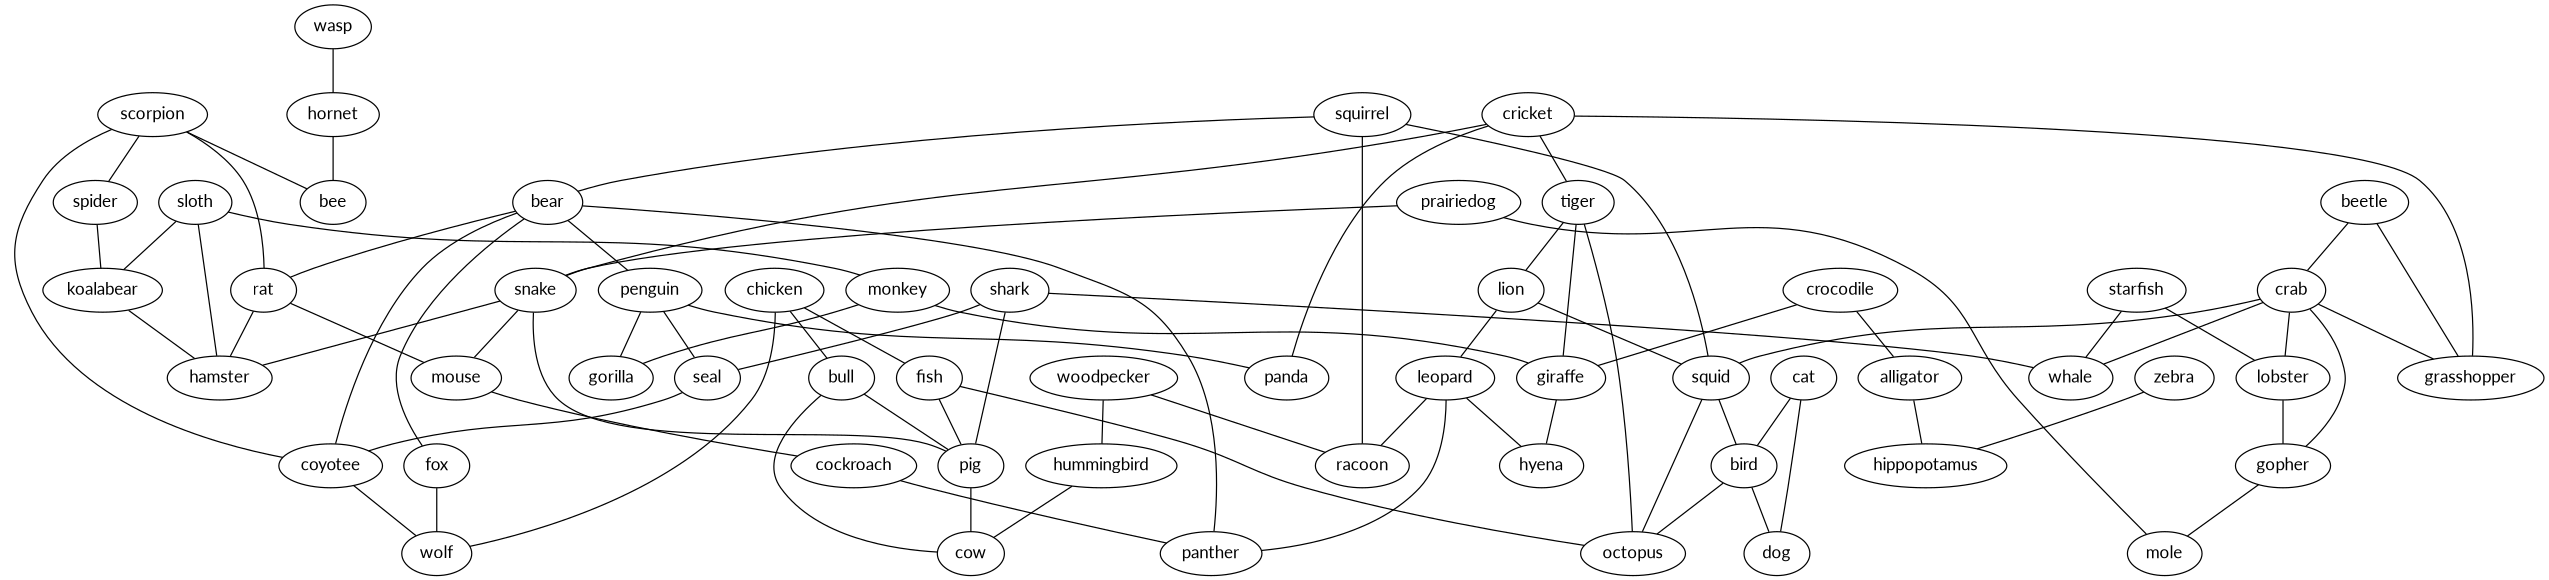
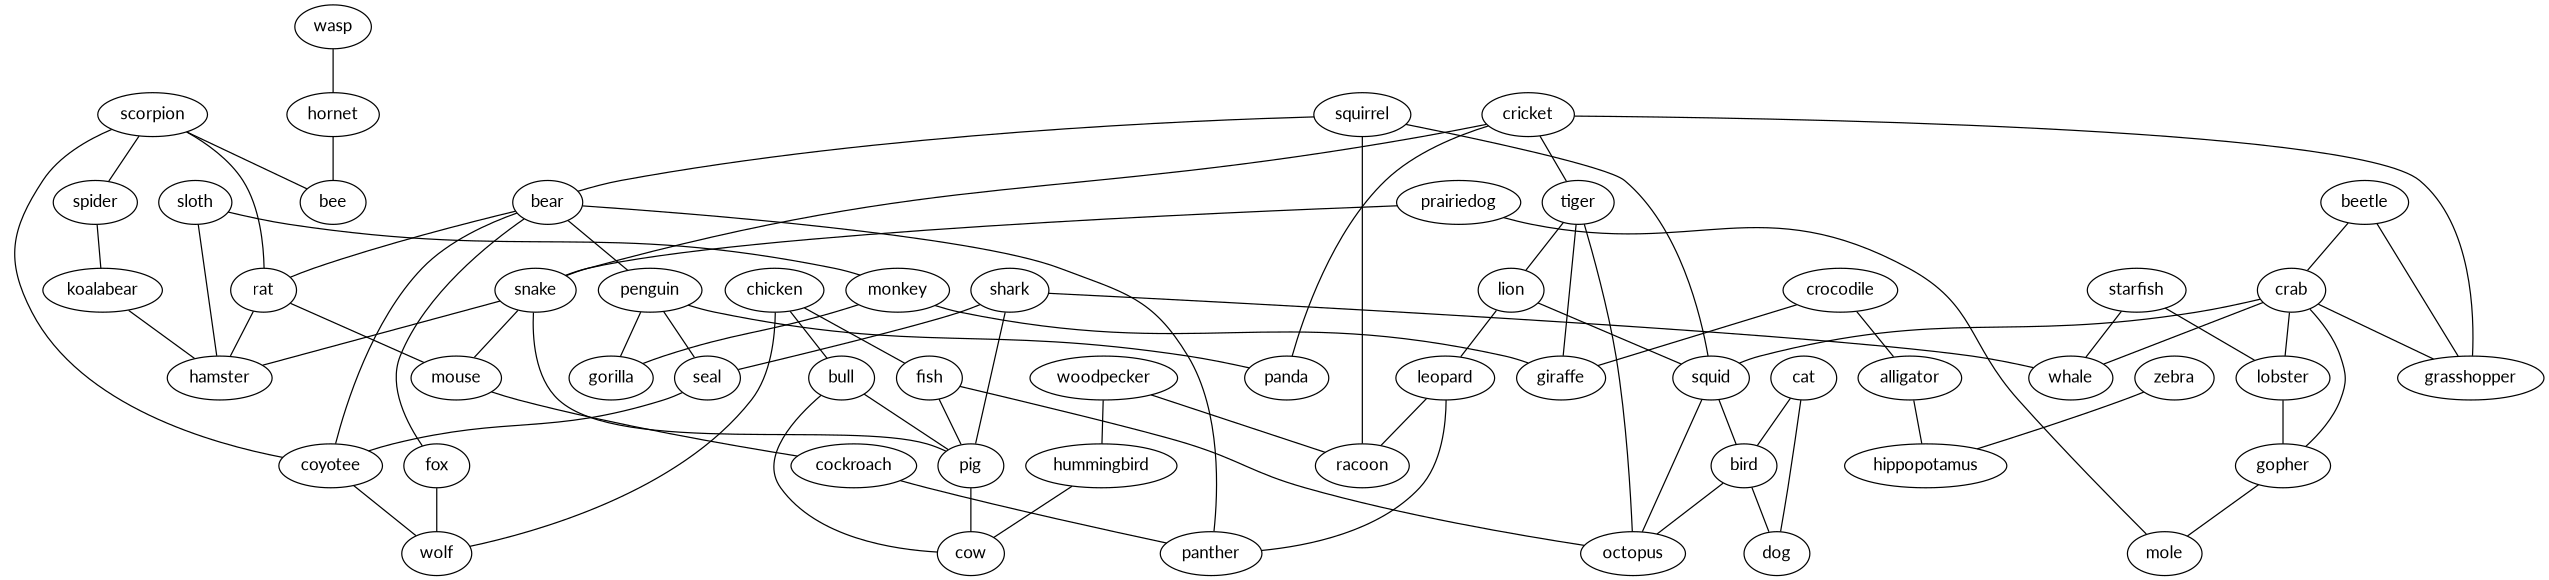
(150, 245) -> none
(1542, 466) -> none
